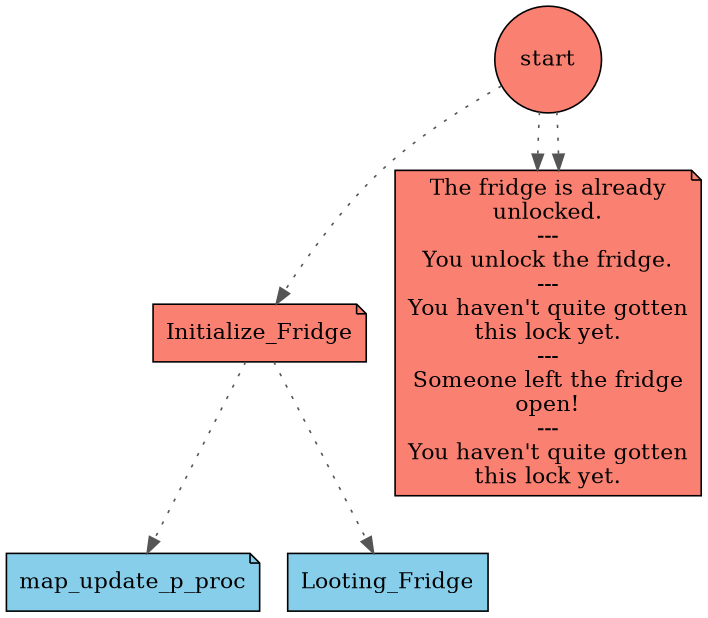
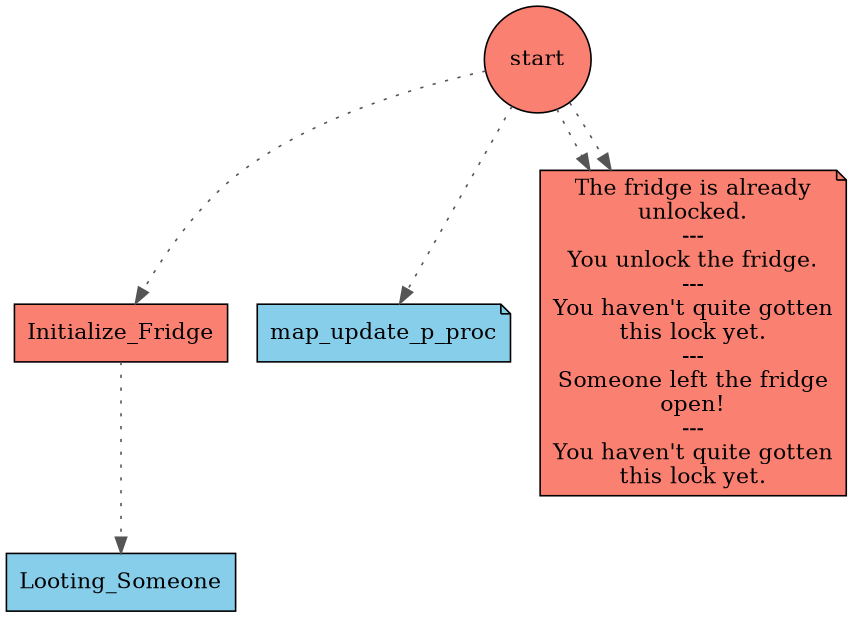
(260, 333) -> (121, 333)
(200, 450) -> (460, 198)
(388, 582) -> (121, 582)
